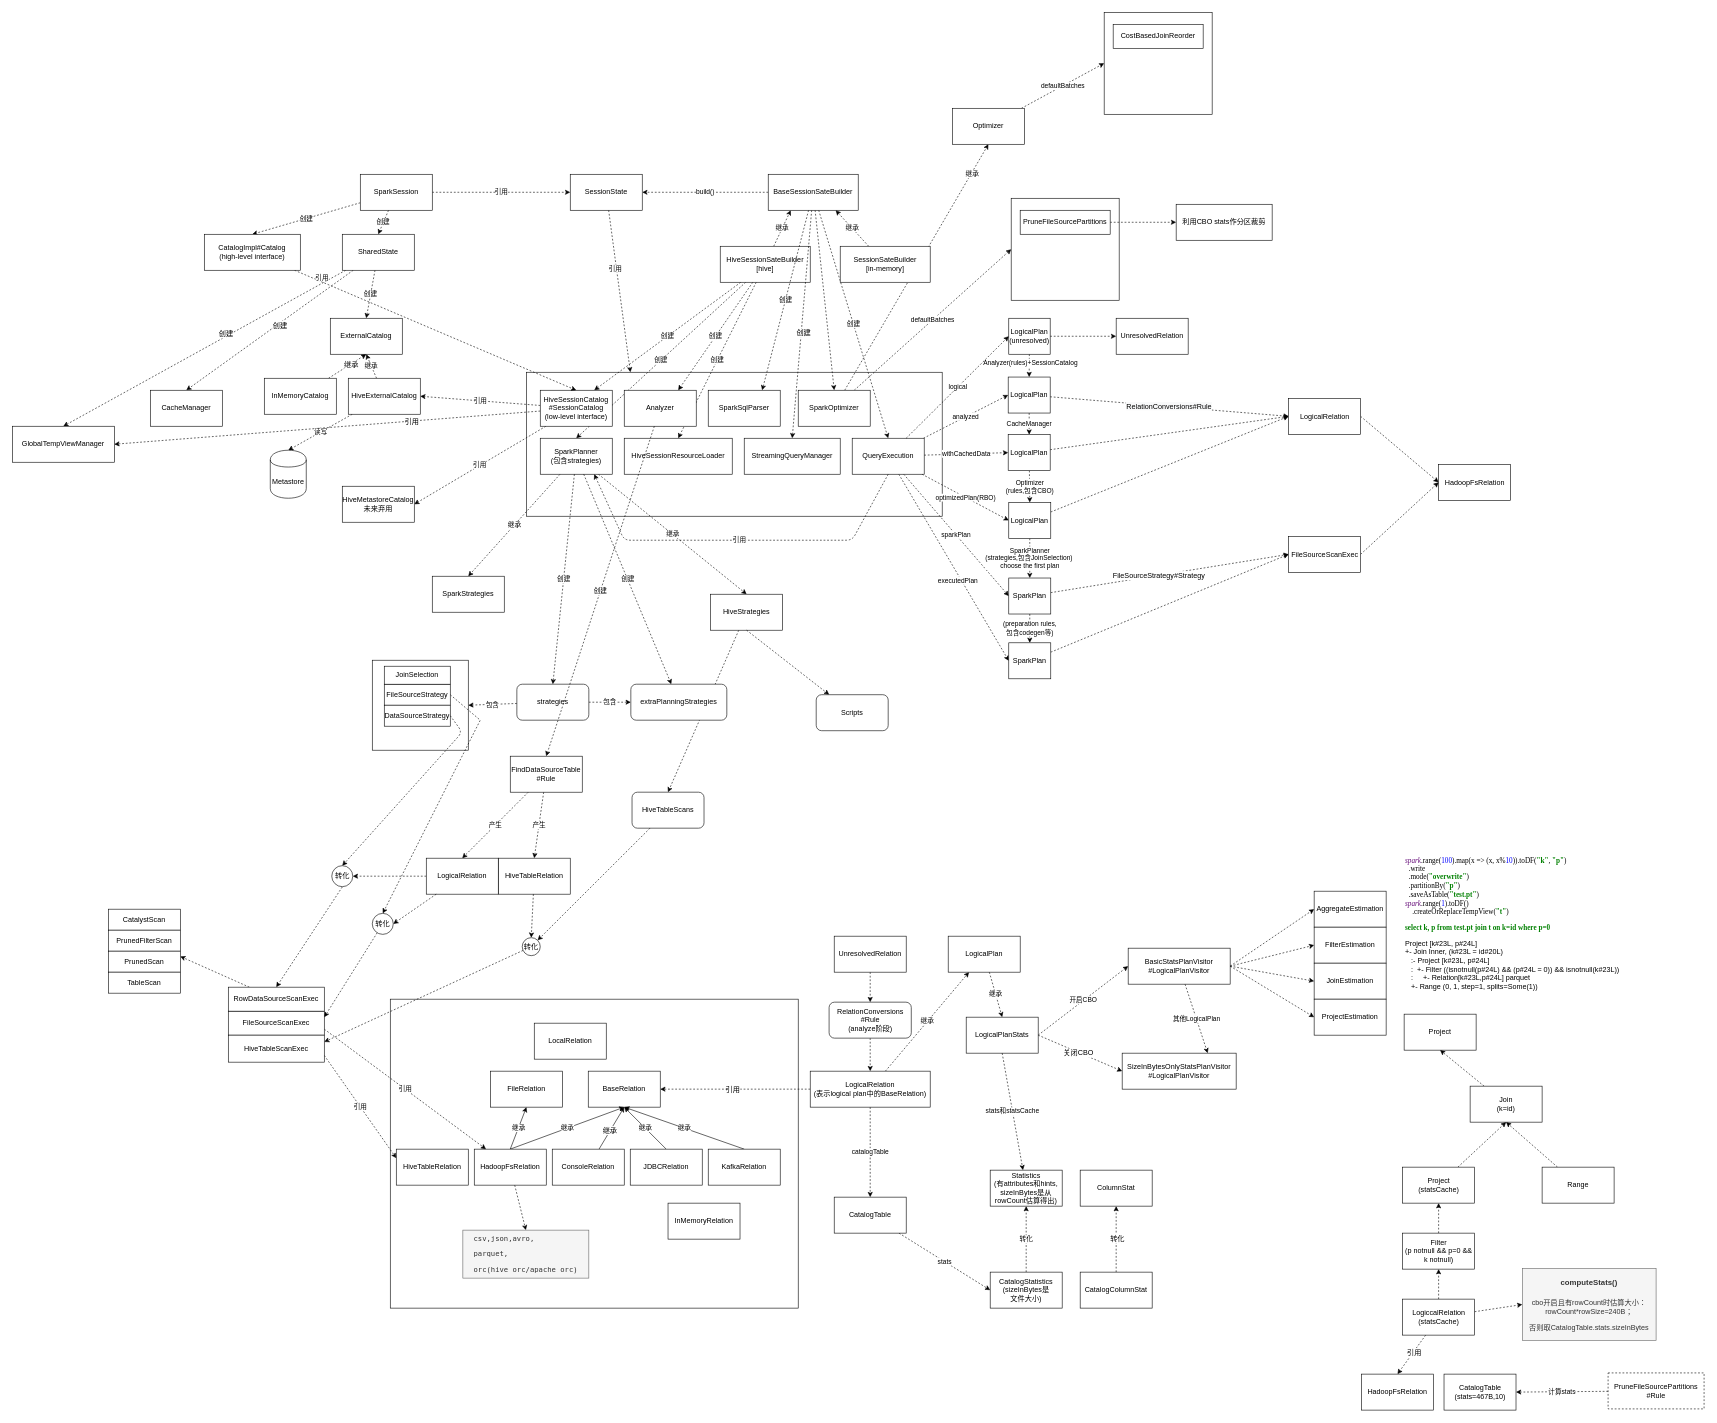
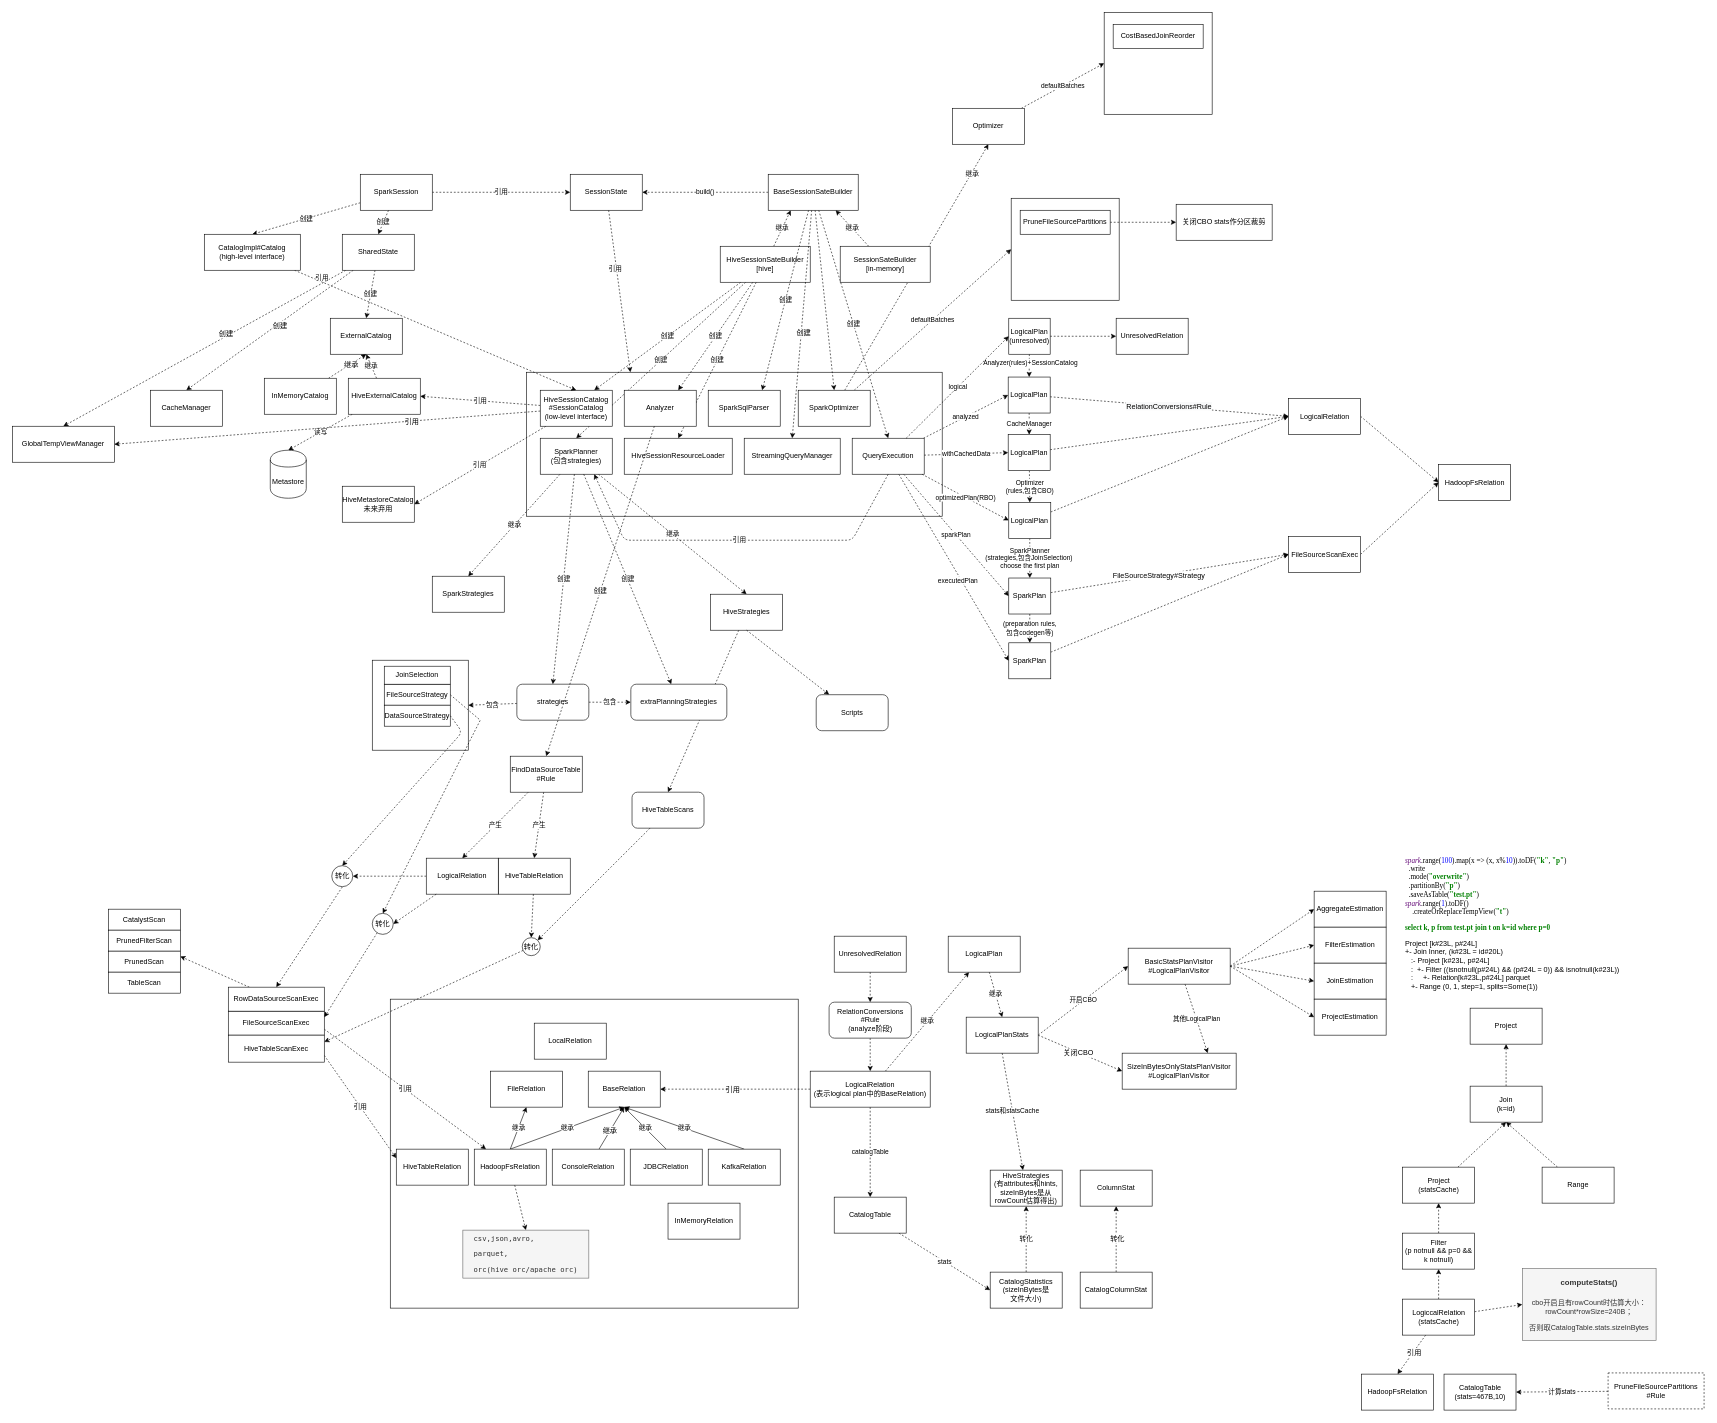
(1224, 222) -> (1224, 222)
(1440, 1032) -> (1506, 1026)
(1026, 1188) -> (1026, 1188)
